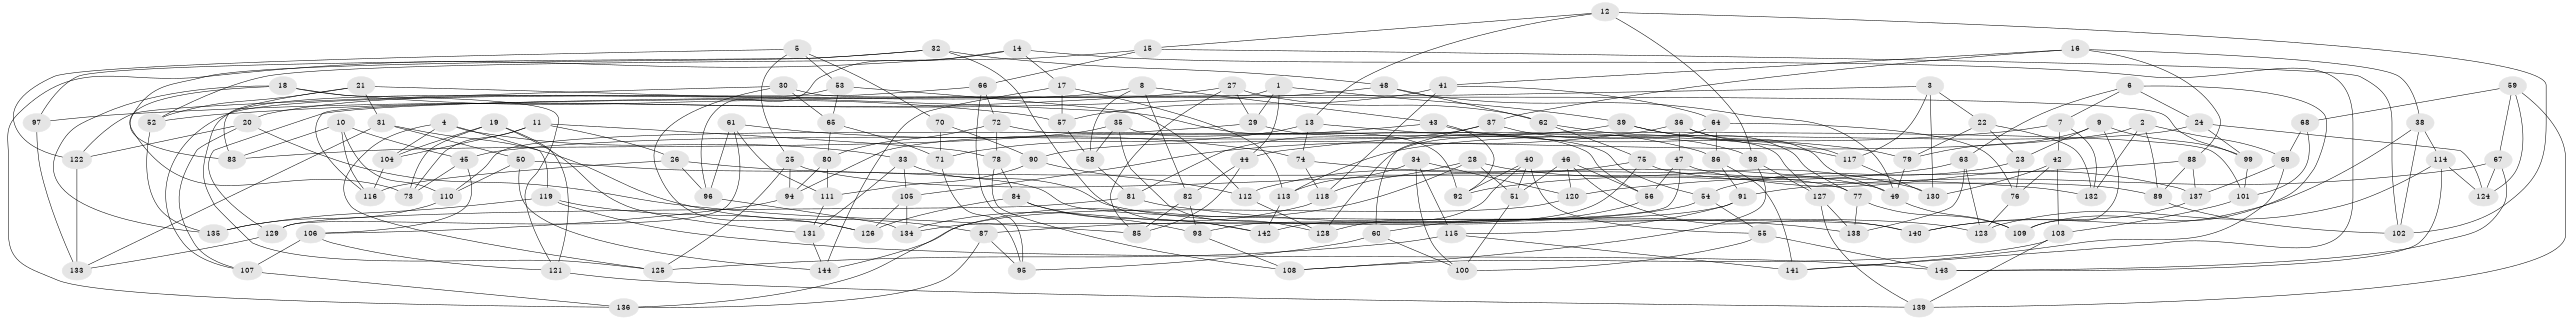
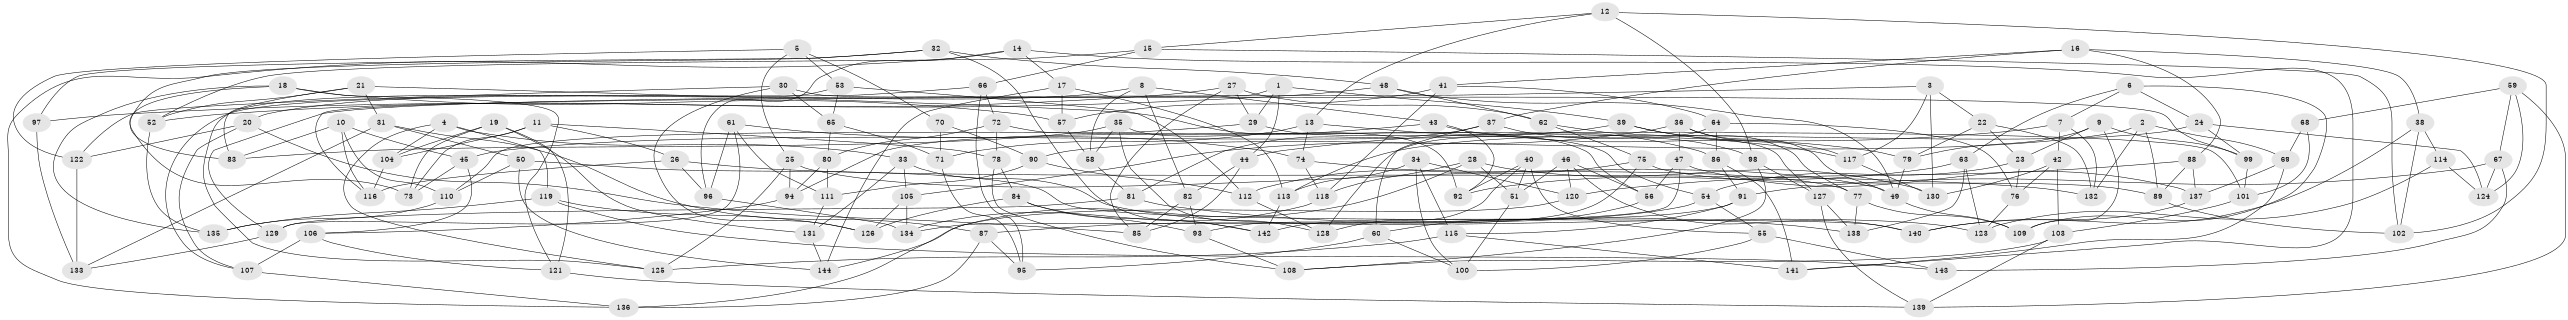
(2283, 265) -> none
